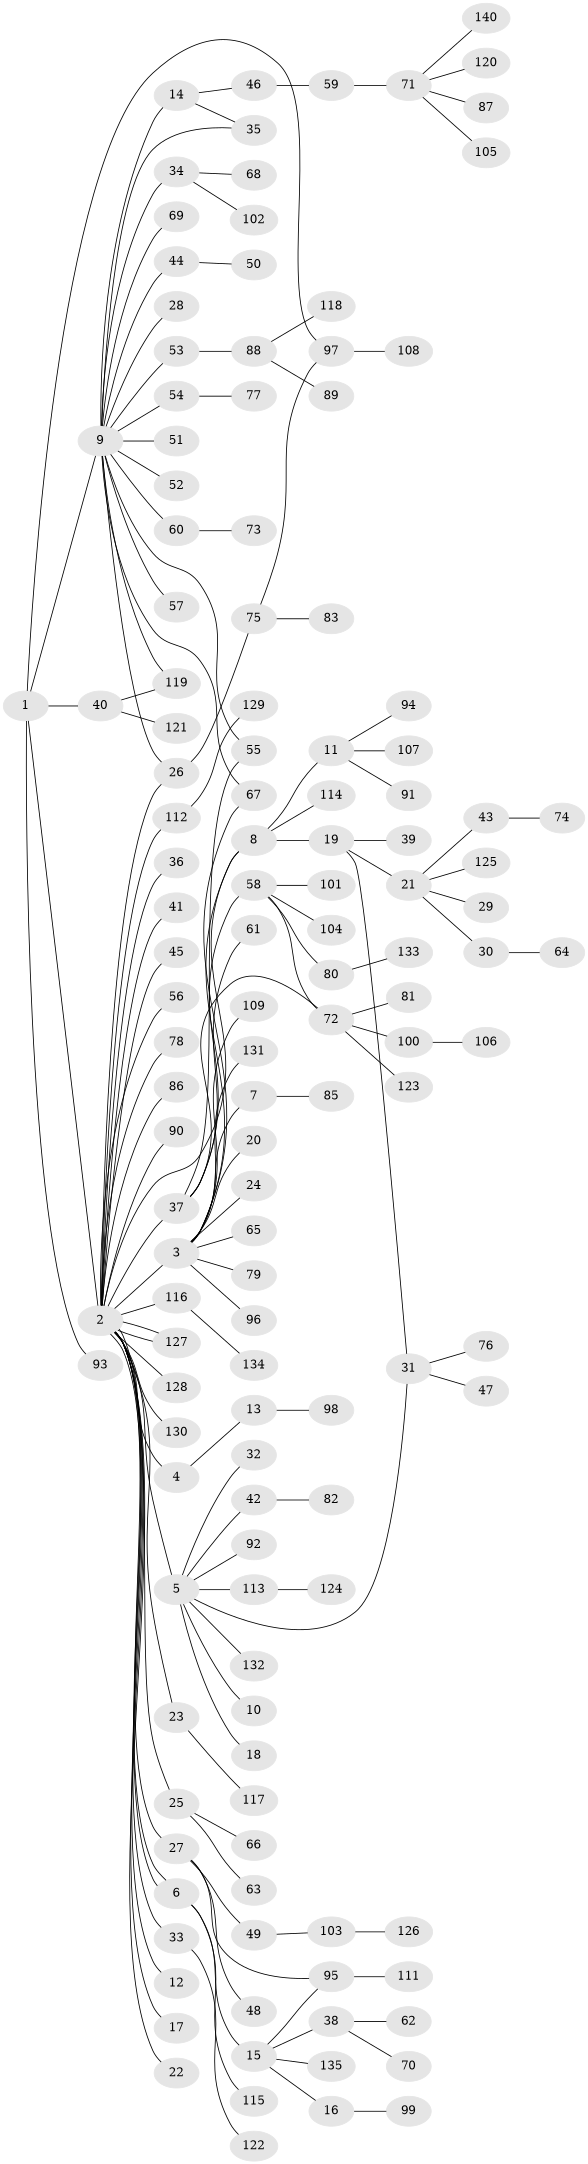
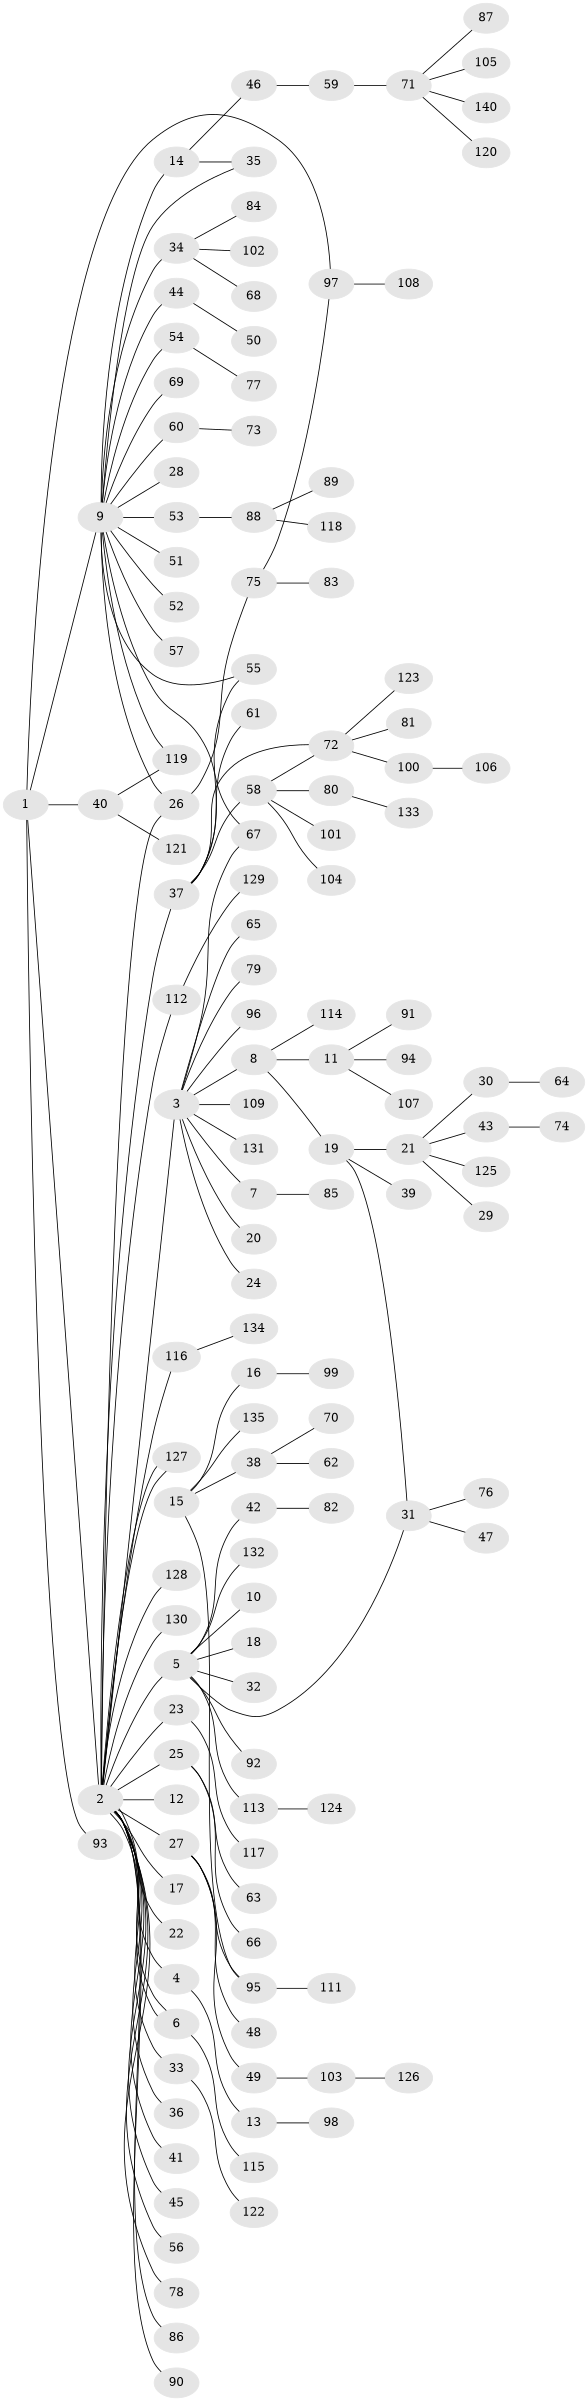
none -> (254, 207)
(223, 1034) -> none
(221, 2012) -> none
